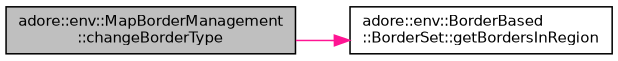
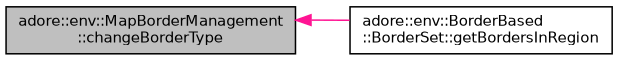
(315, 41) -> (330, 20)
